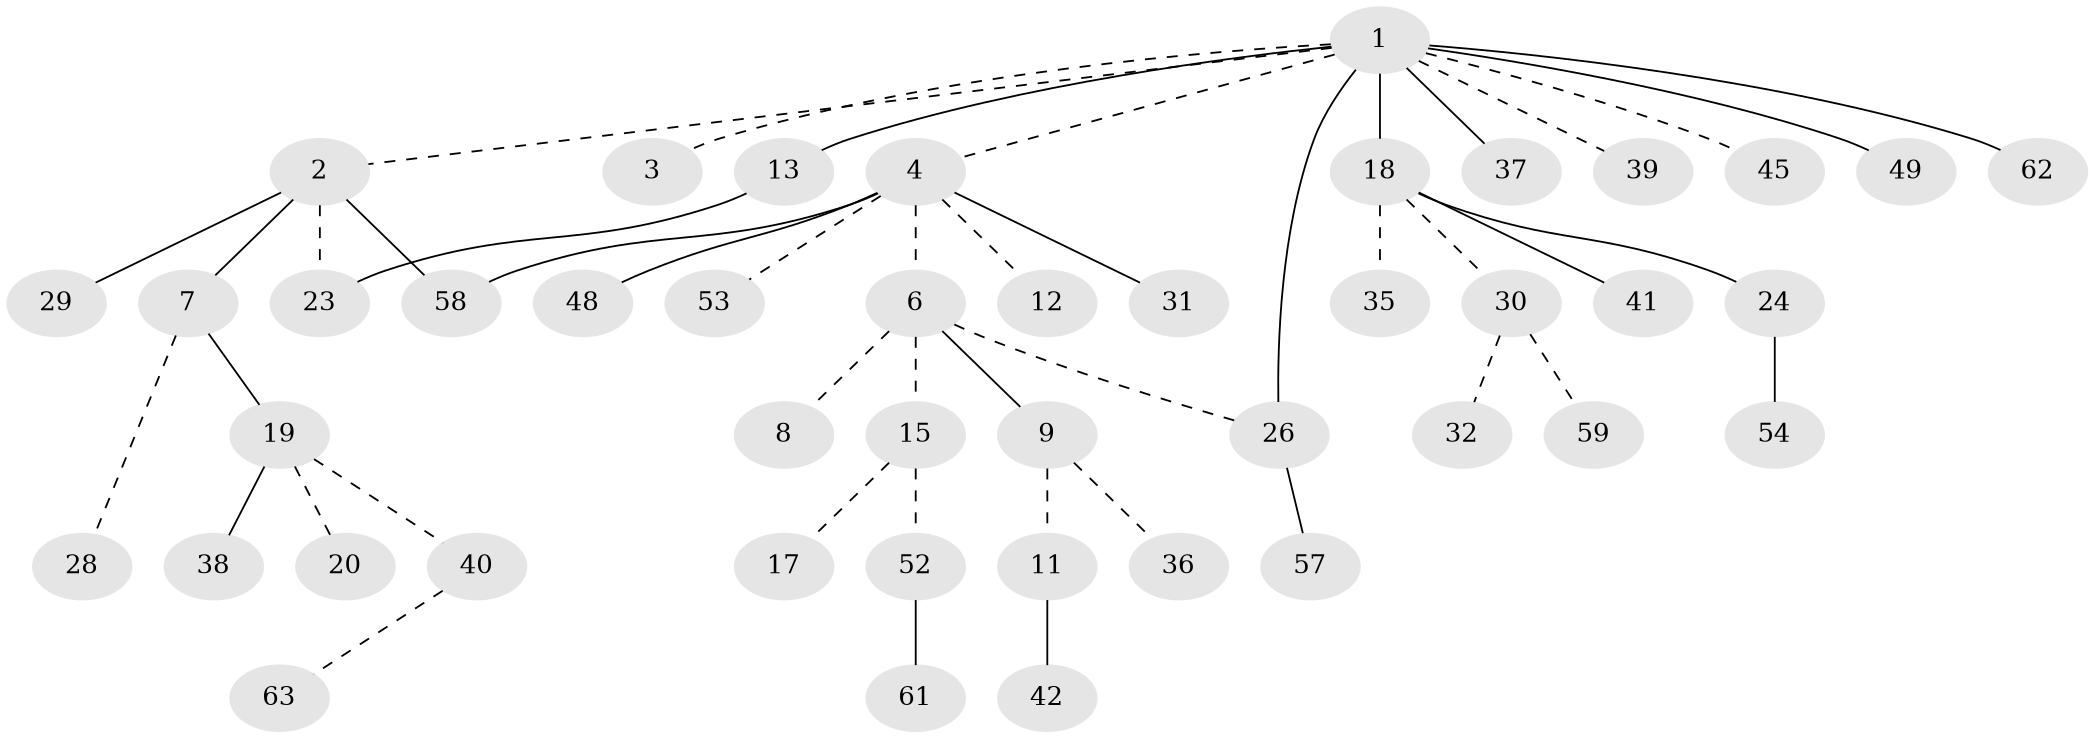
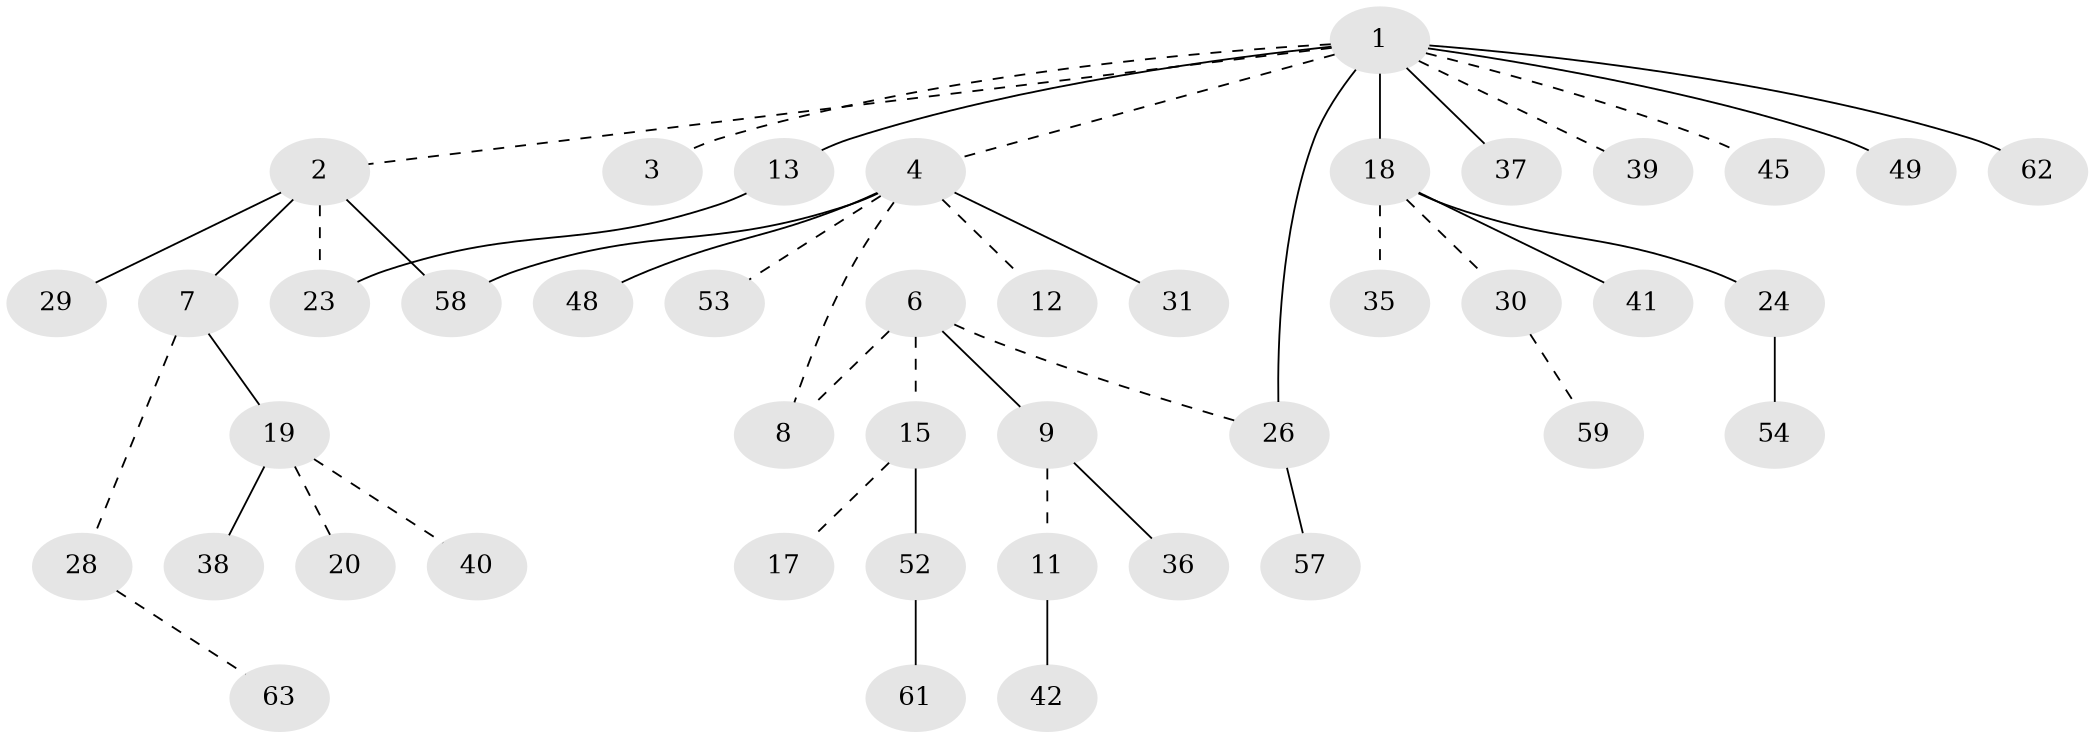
(916, 238) -> (836, 298)
(1462, 435) -> none
(916, 501) -> (916, 501)
(1113, 501) -> (1113, 501)
(378, 633) -> (181, 633)
